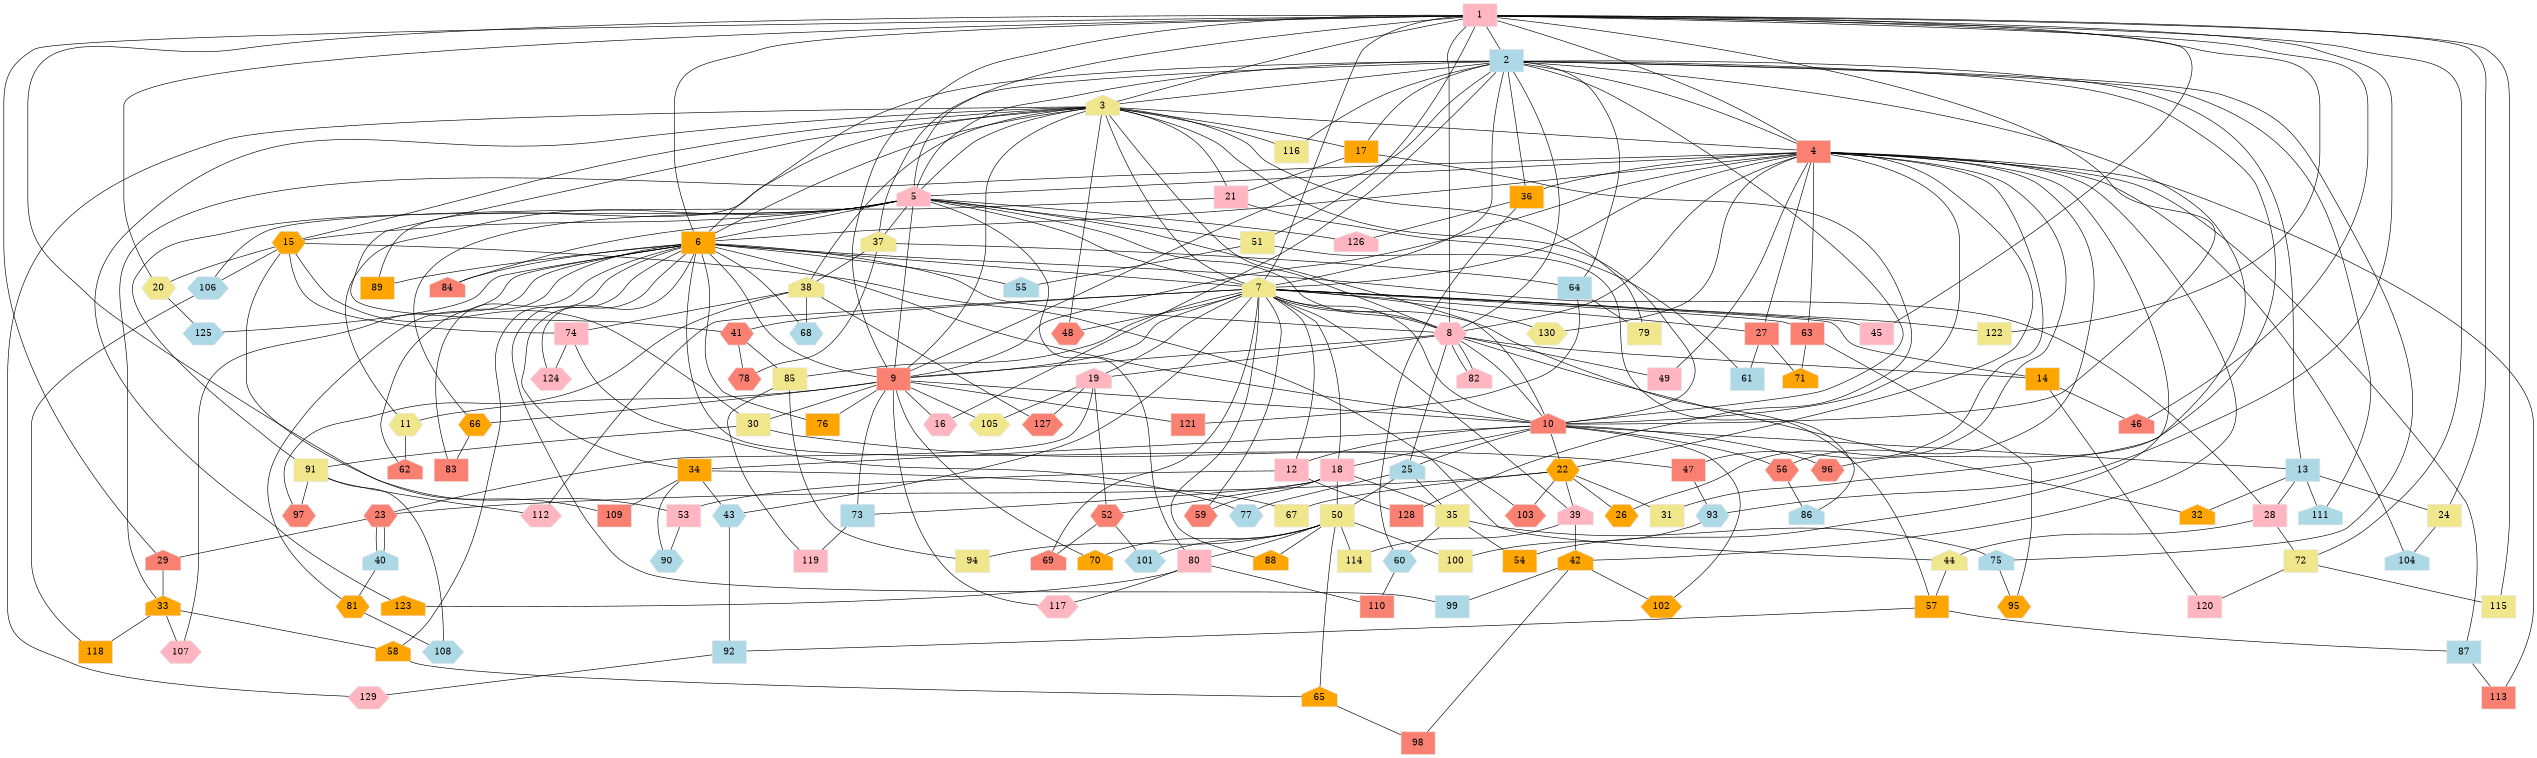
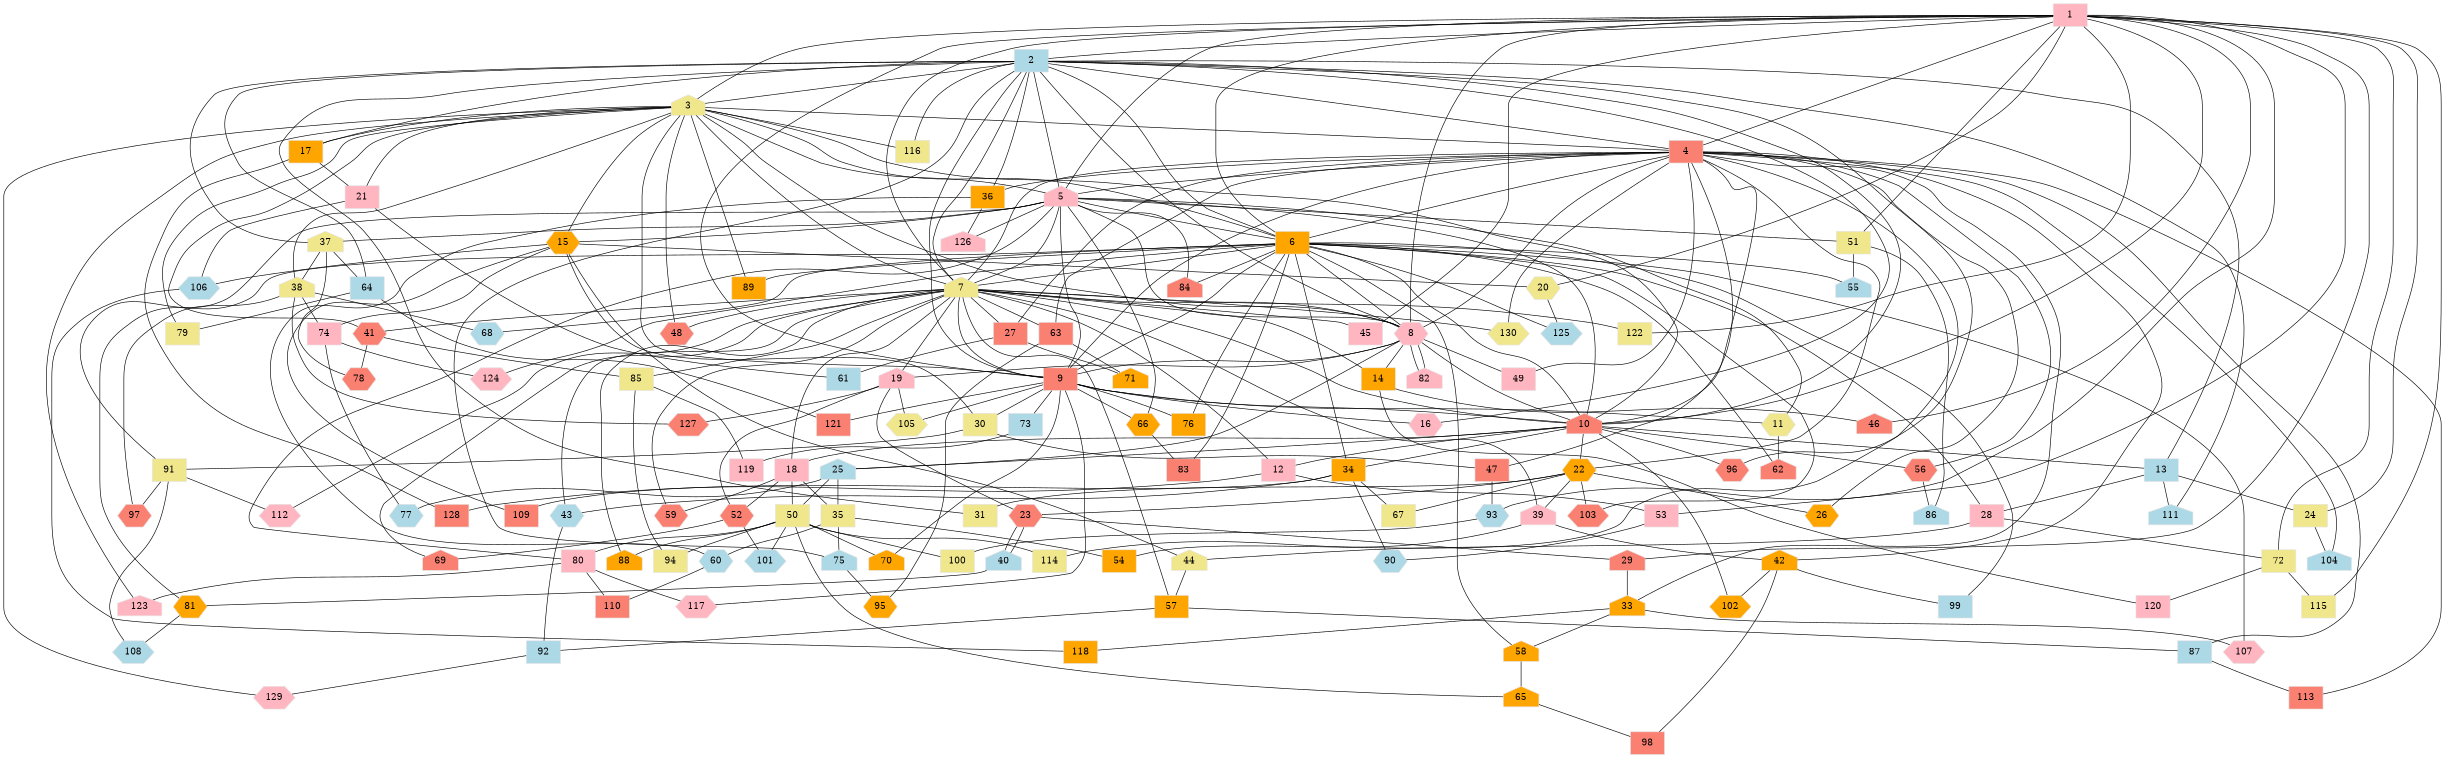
(1098, 501) -> none
(2197, 516) -> none
(403, 607) -> (140, 607)
